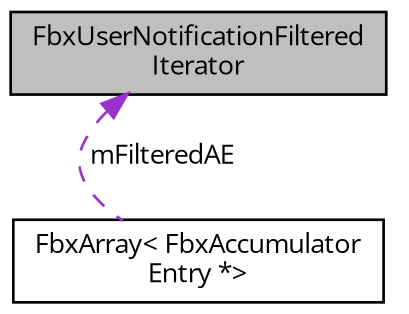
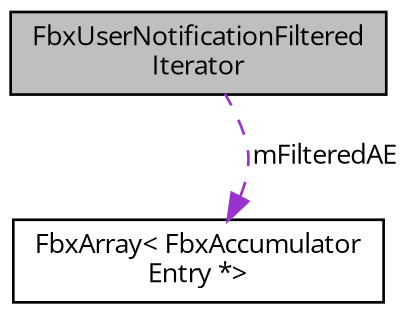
(81, 170) -> (247, 144)
